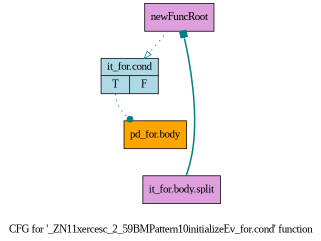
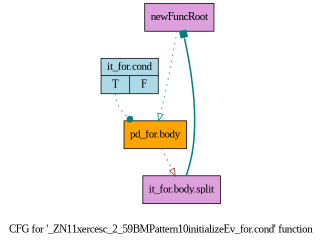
(159, 42) -> (169, 72)
none -> (167, 159)
